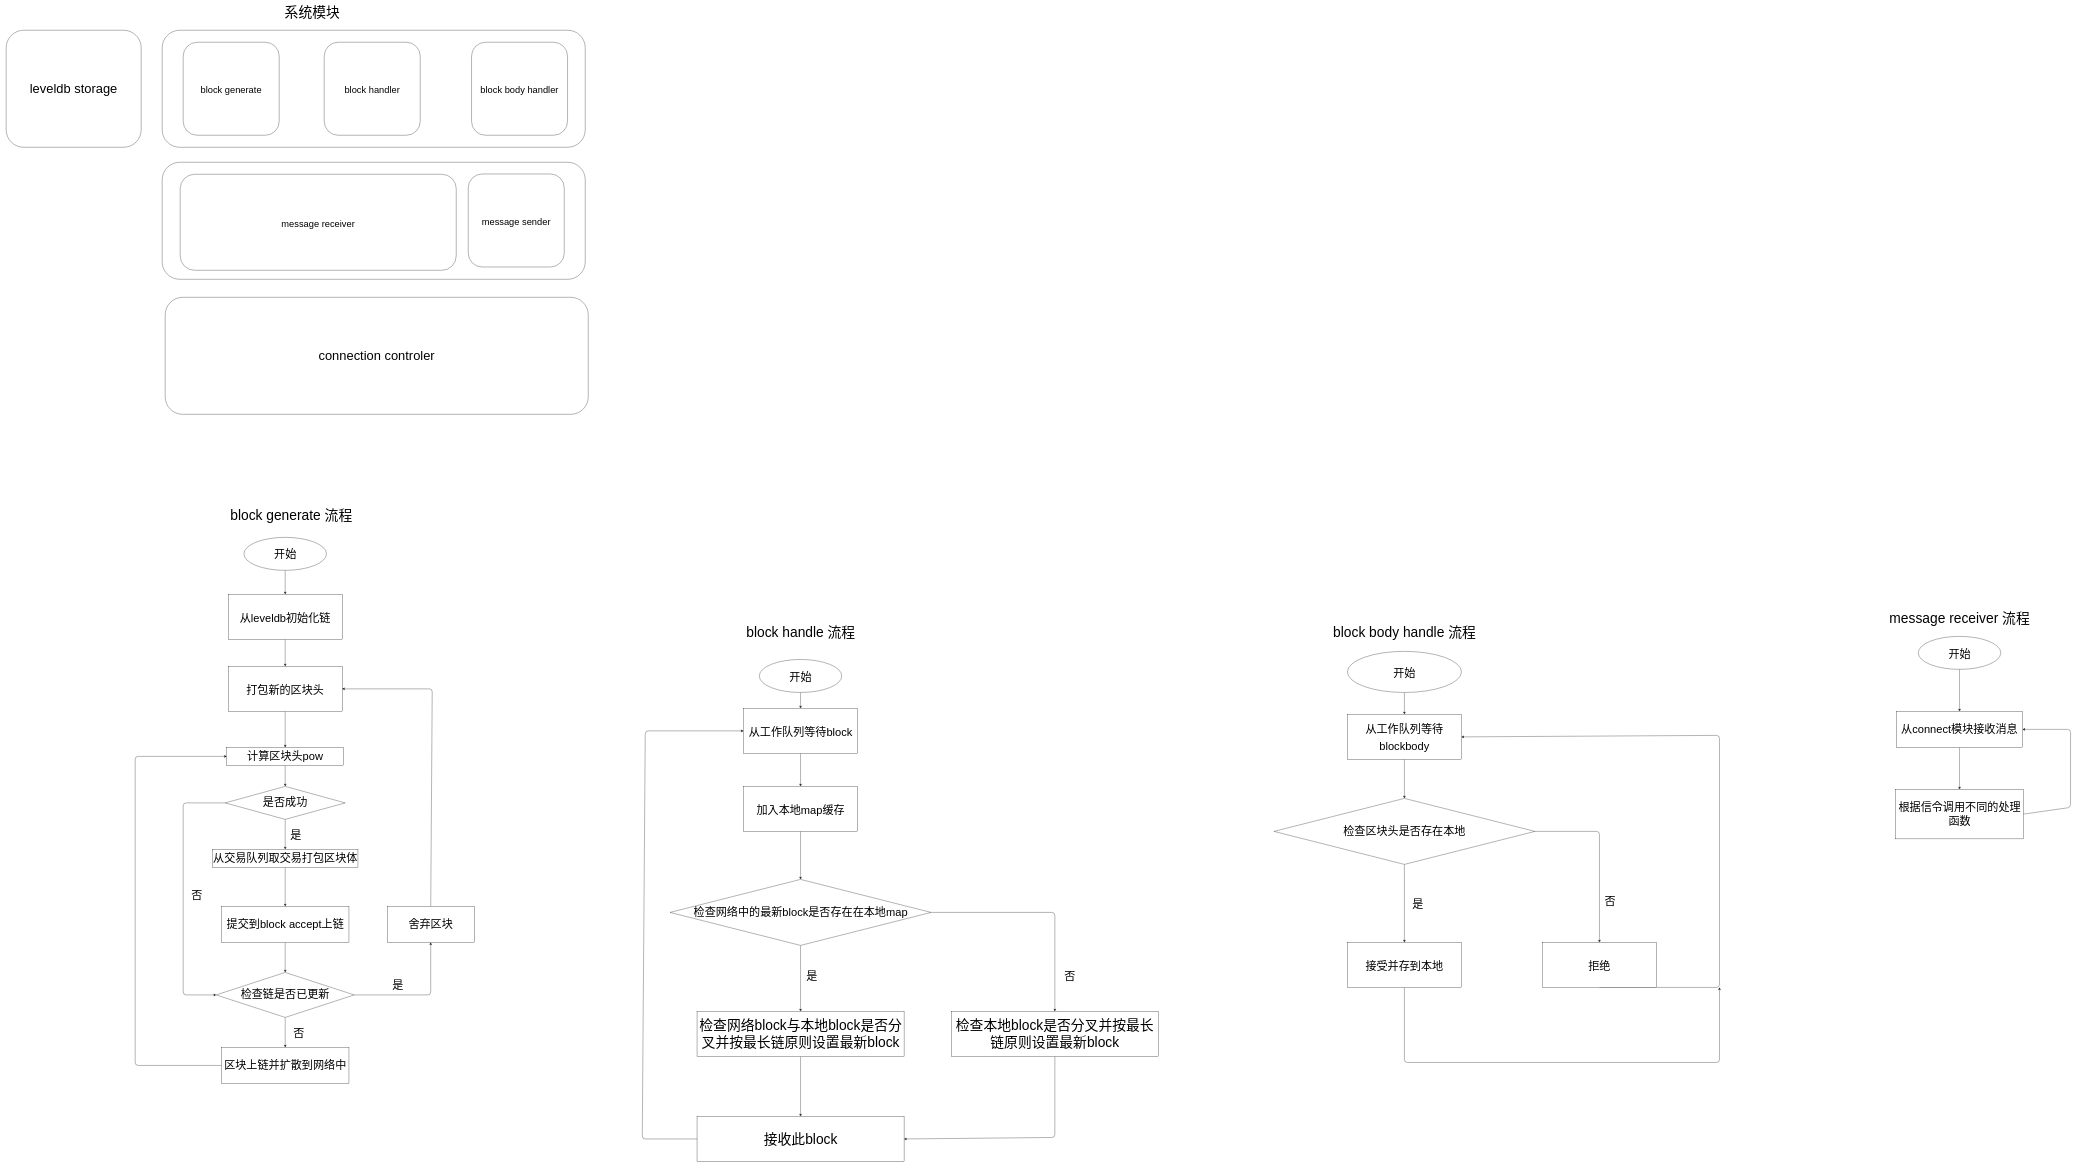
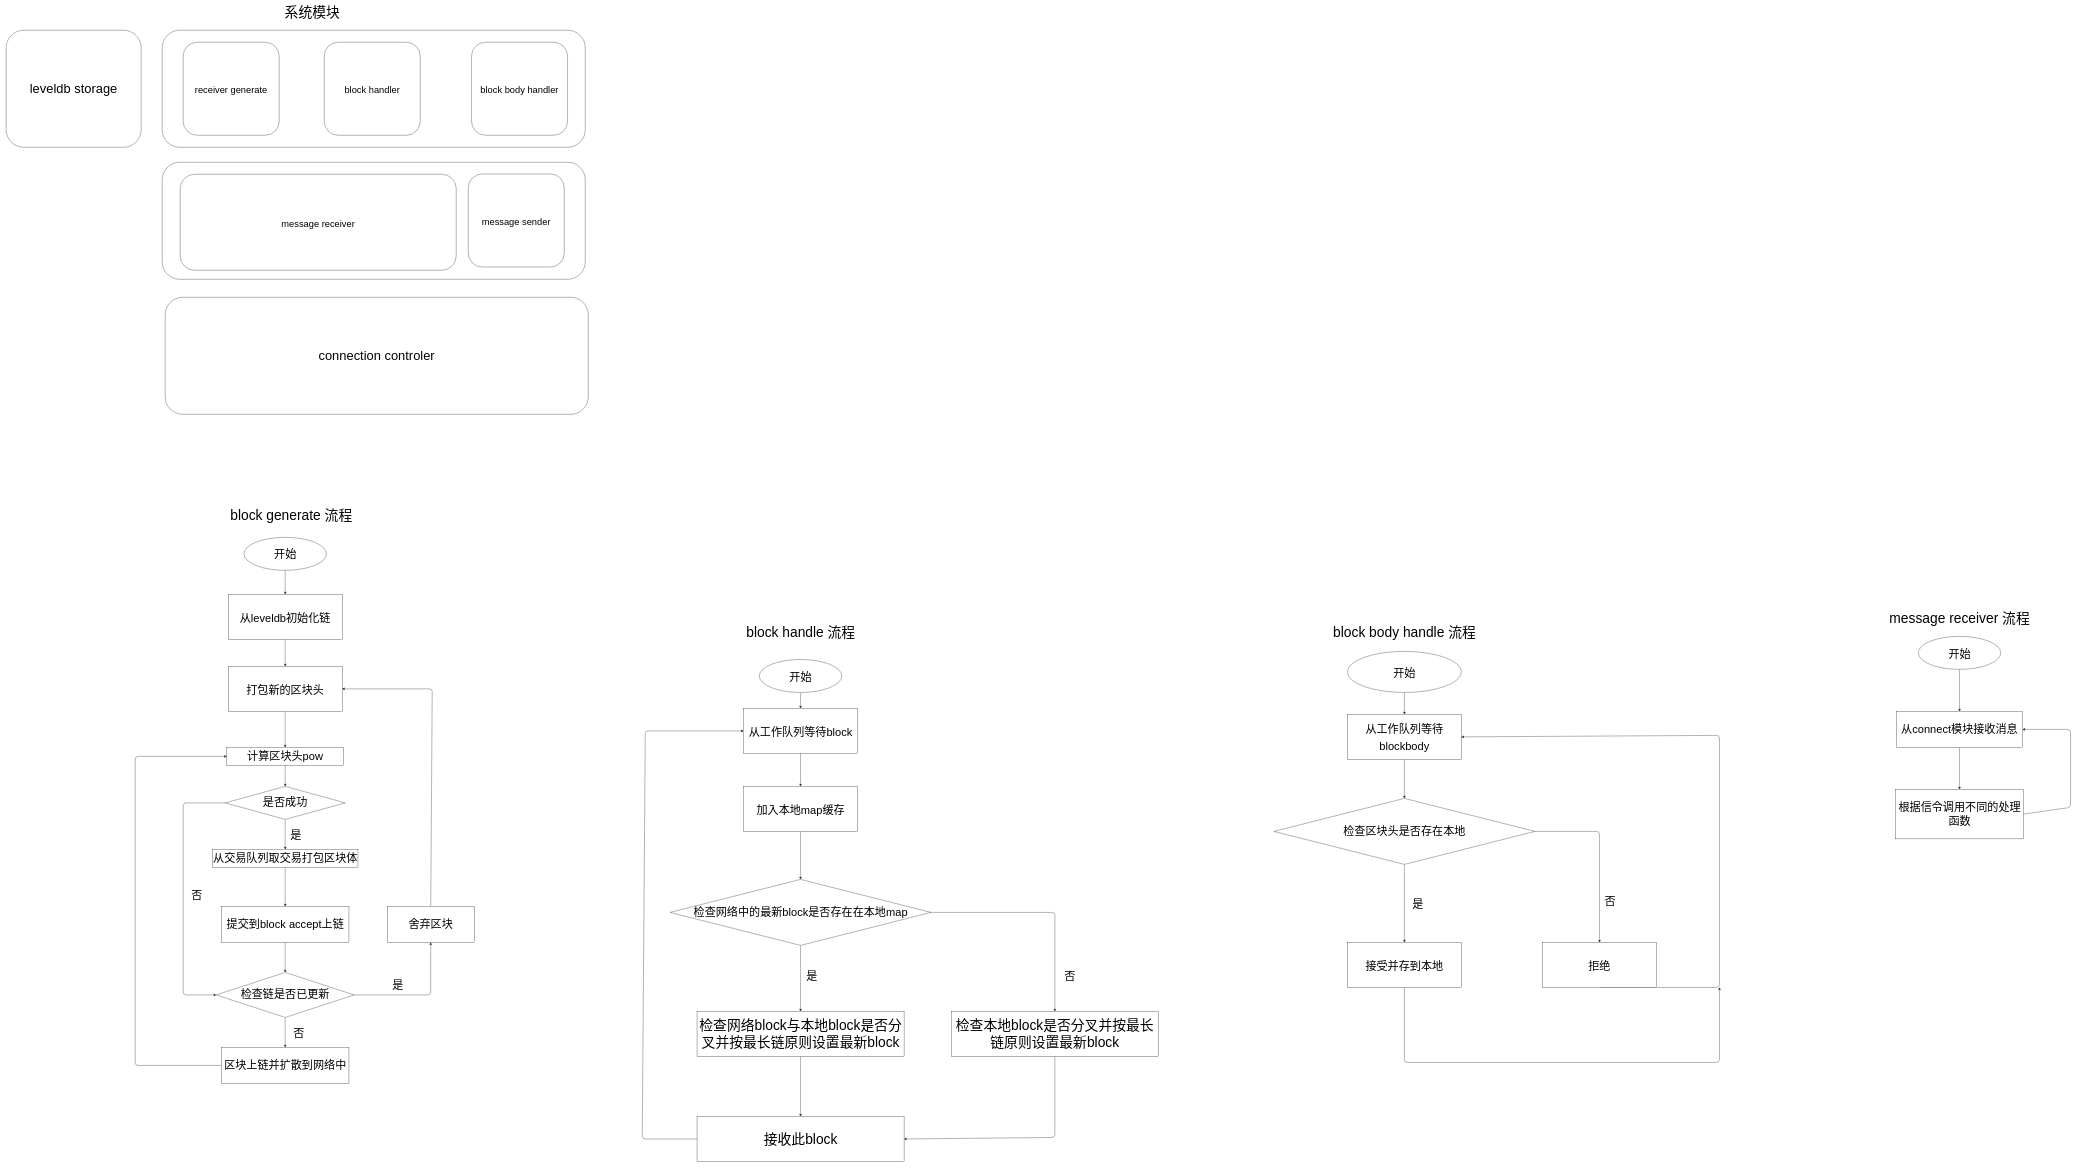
(231, 89) -> (231, 89)
